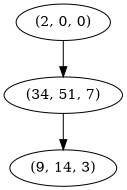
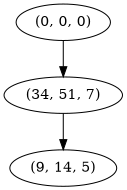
(63, 22) -> (63, 22)
(63, 168) -> (63, 168)
